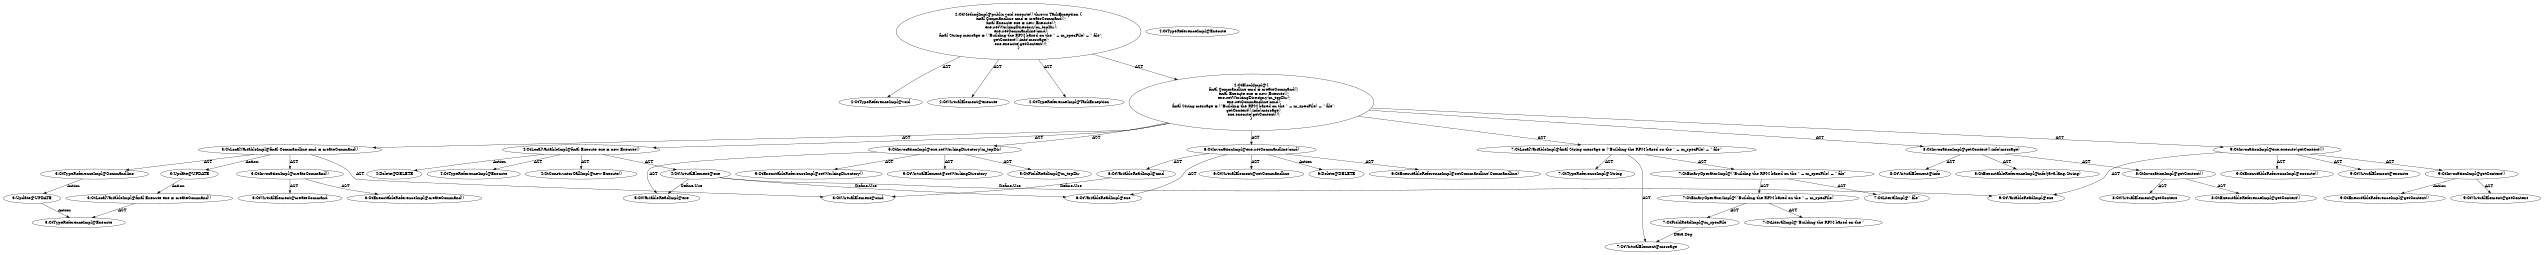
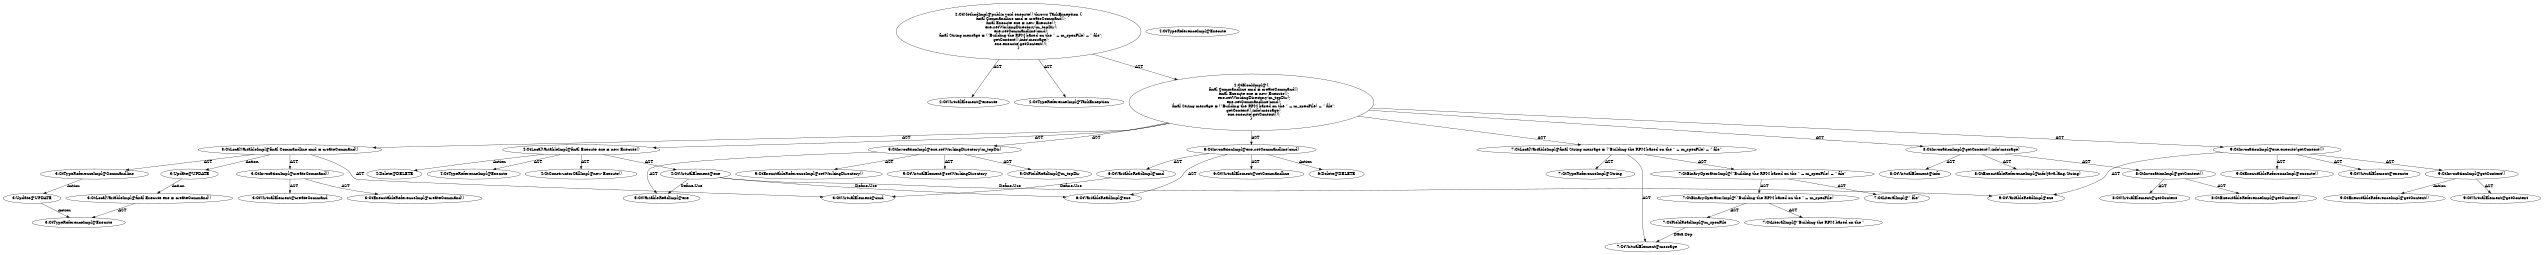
(881, 102) -> none
(1455, 174) -> none
